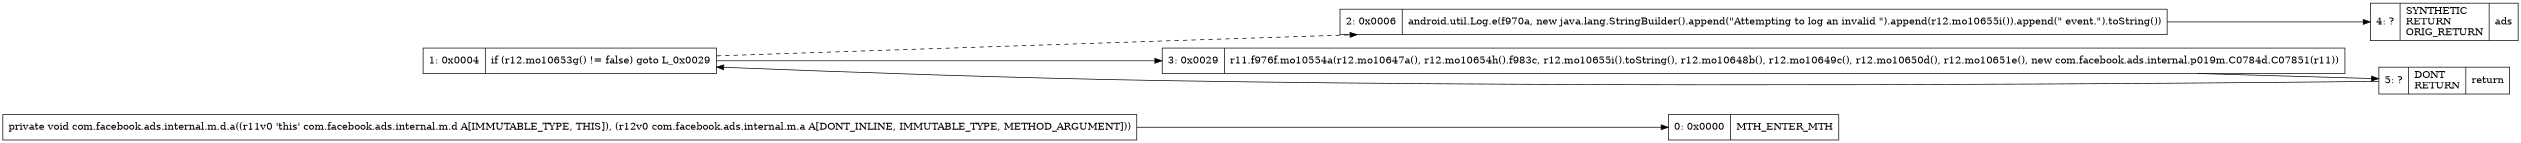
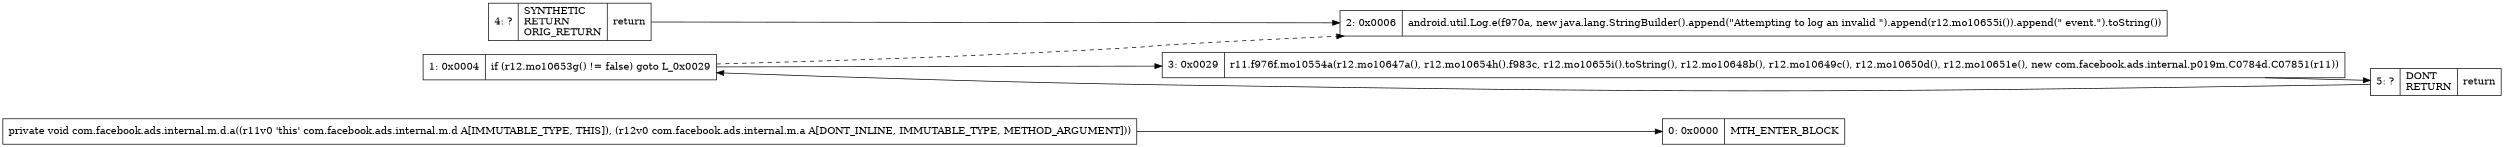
(2265, 22) -> (992, 22)
(2504, 22) -> (629, 22)
(1785, 127) -> (1785, 131)
